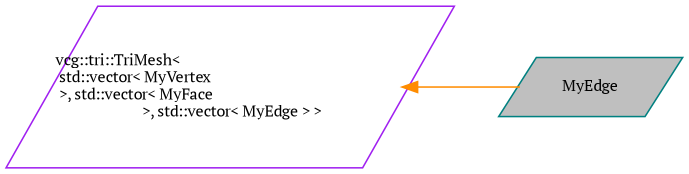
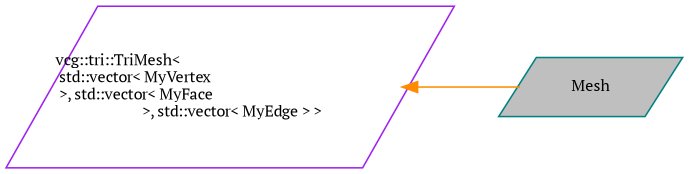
(591, 87) -> (591, 87)
